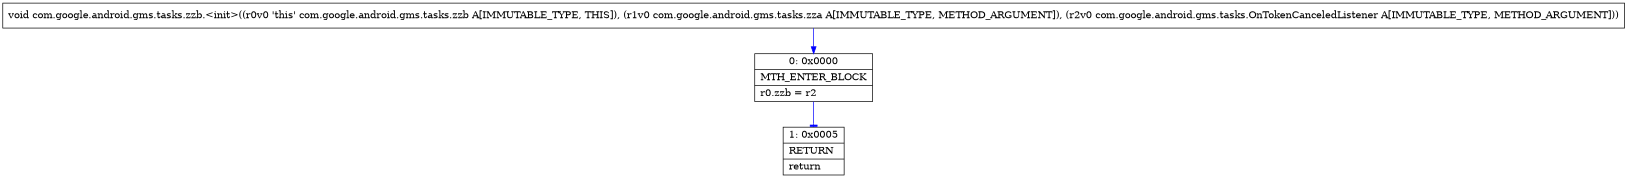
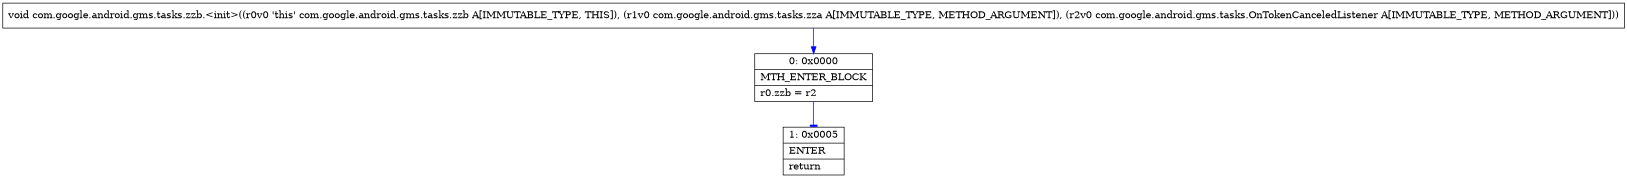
(811, 151) -> (807, 151)
